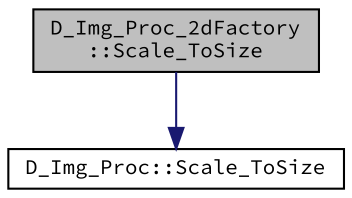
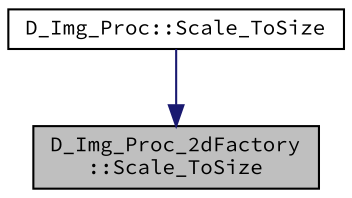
(176, 100) -> (176, 77)
